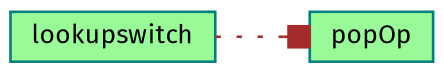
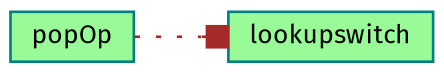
(249, 37) -> (168, 37)
